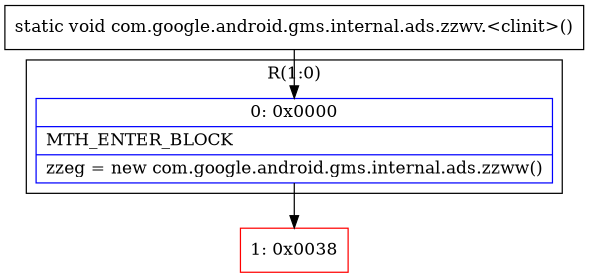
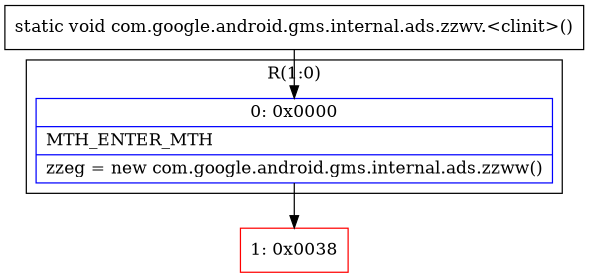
(140, 140) -> (130, 140)
